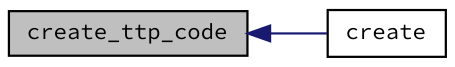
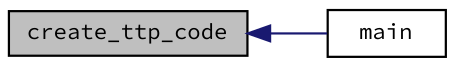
(387, 33) -> (387, 33)
